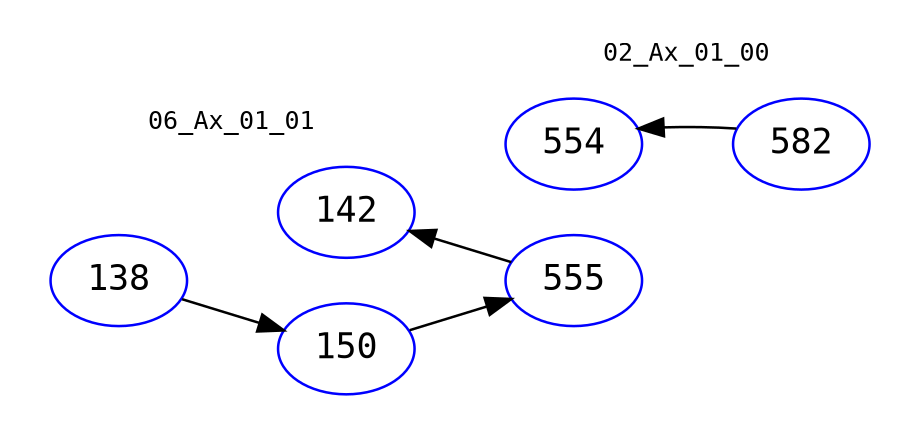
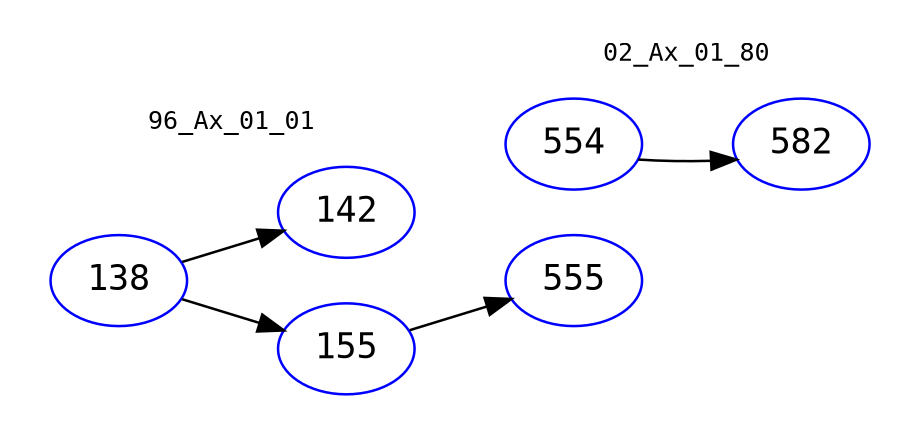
(688, 54) -> (688, 54)
(233, 123) -> (233, 123)
(700, 127) -> (675, 161)
(469, 249) -> (221, 250)
(346, 349) -> (346, 349)
